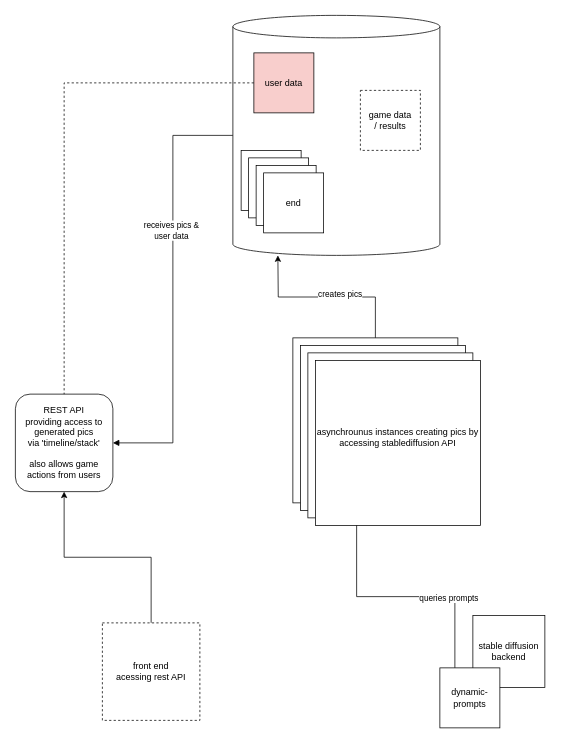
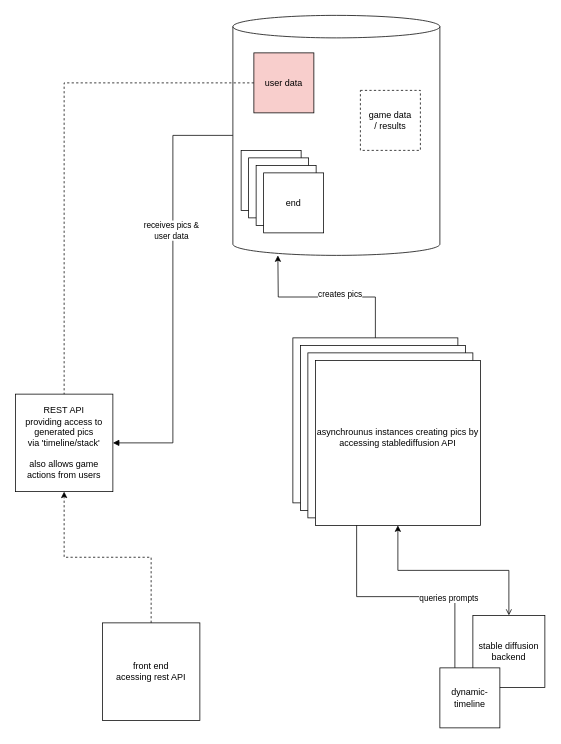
(64, 443) -> (64, 443)
(110, 557) -> (110, 557)
none -> (454, 570)
(151, 672) -> (151, 672)
(470, 698) -> (470, 698)
